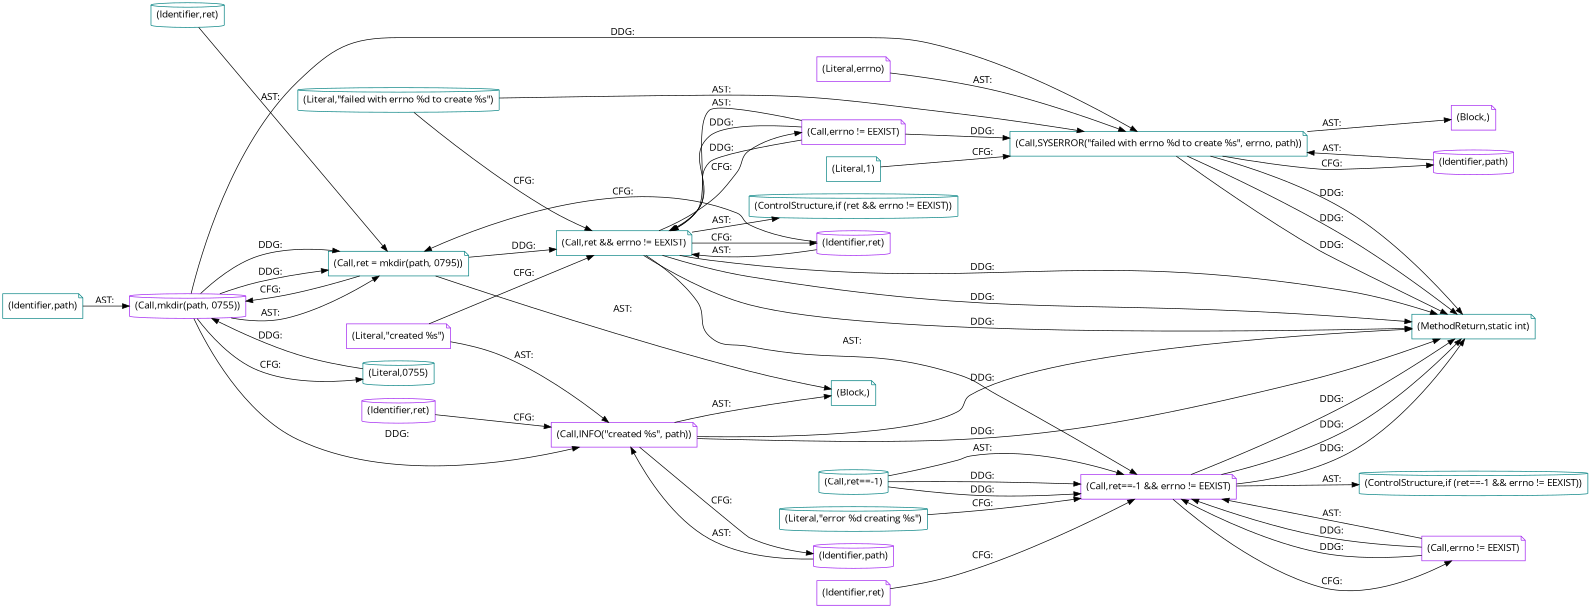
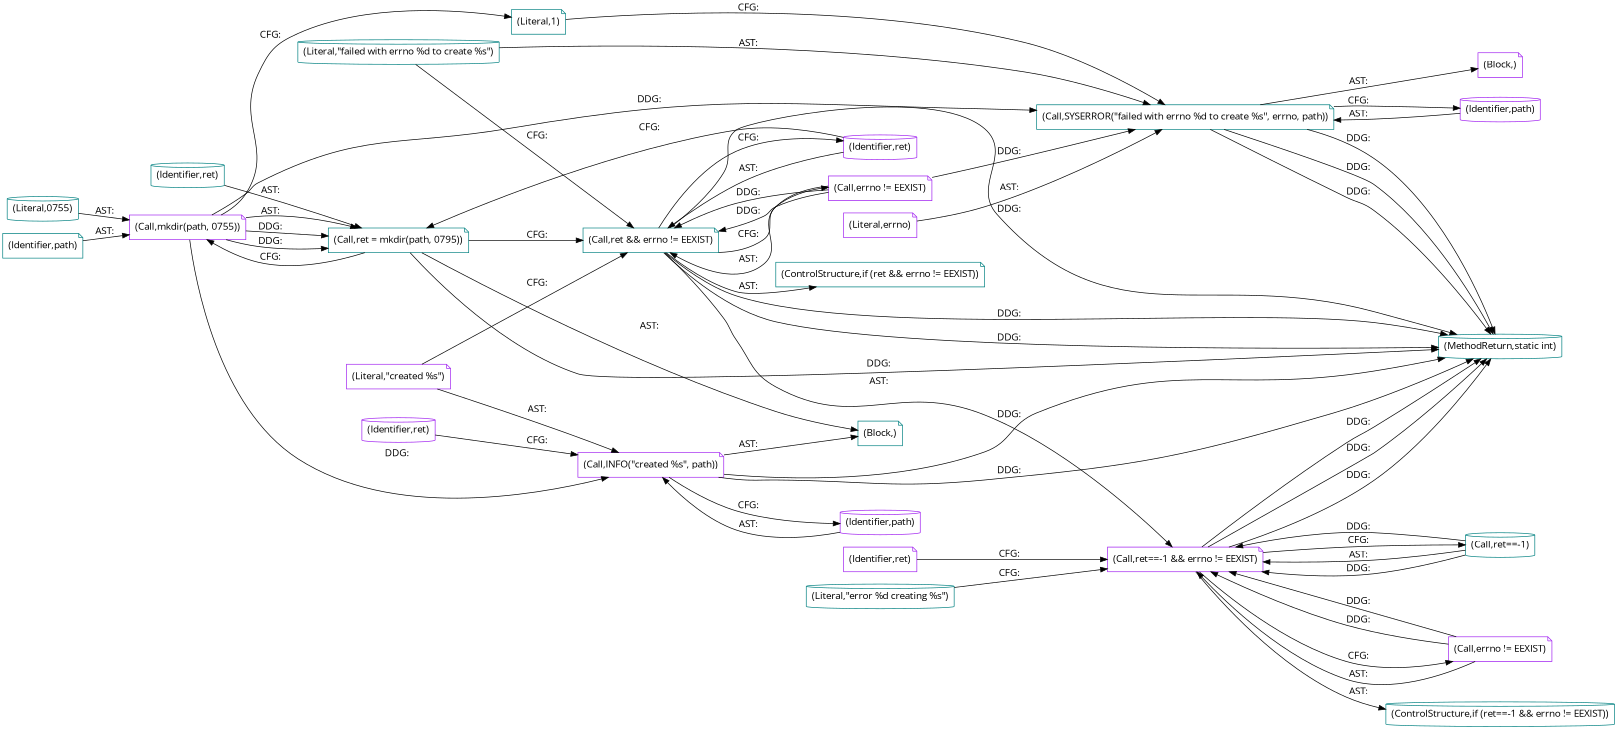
(854, 206) -> (880, 275)
(525, 246) -> (539, 235)
(188, 306) -> (188, 227)
(1474, 327) -> (1500, 346)
(272, 336) -> (106, 211)
none -> (900, 372)
(267, 373) -> (296, 35)
none -> (1361, 547)
